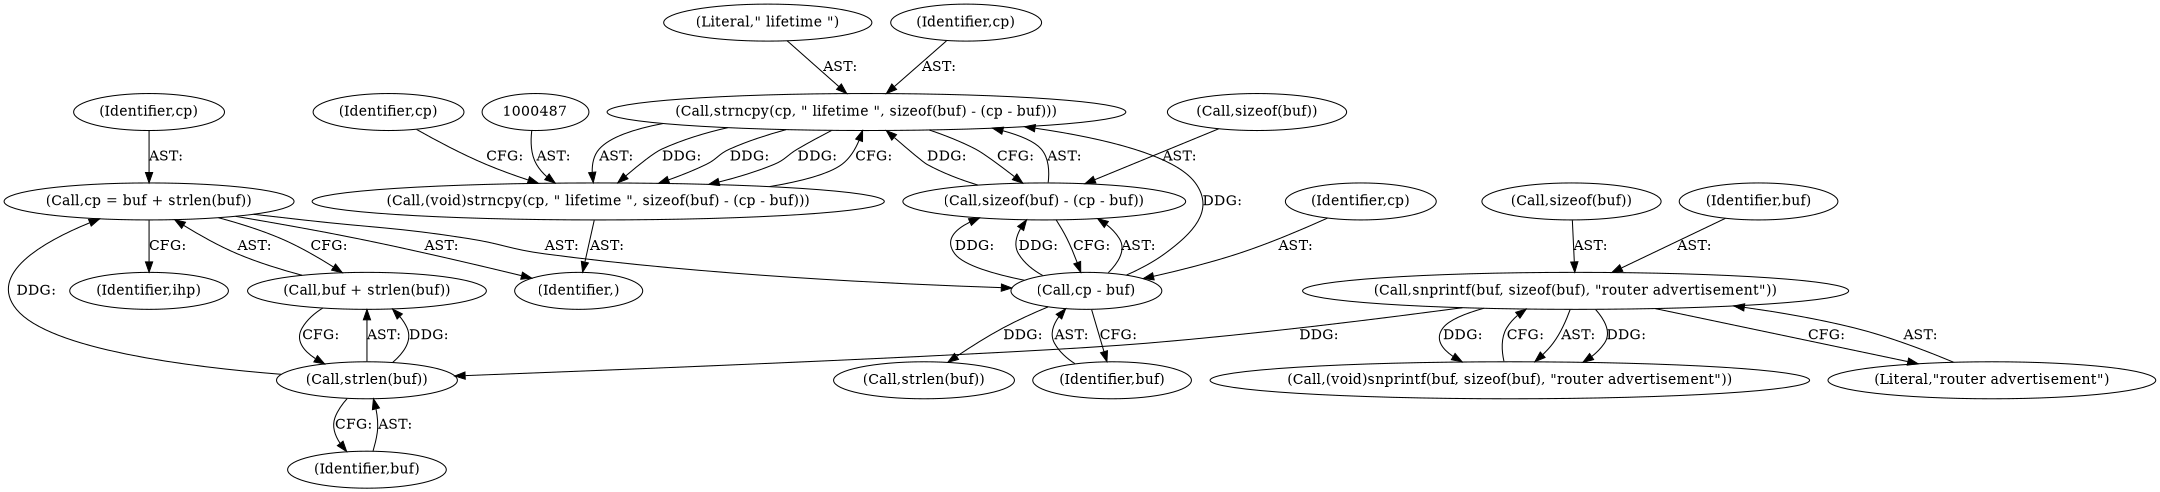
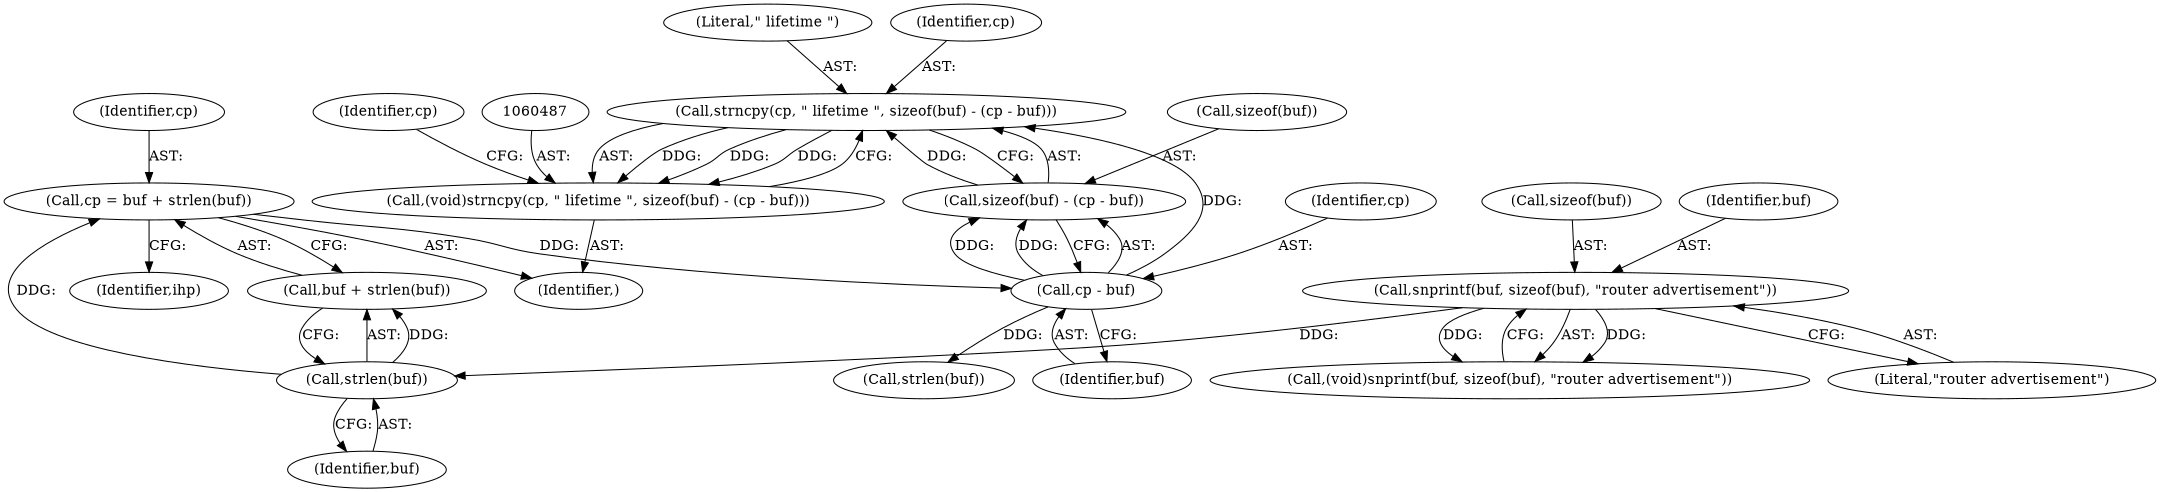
(536, 112) -> (536, 112)
(564, 246) -> (562, 246)
